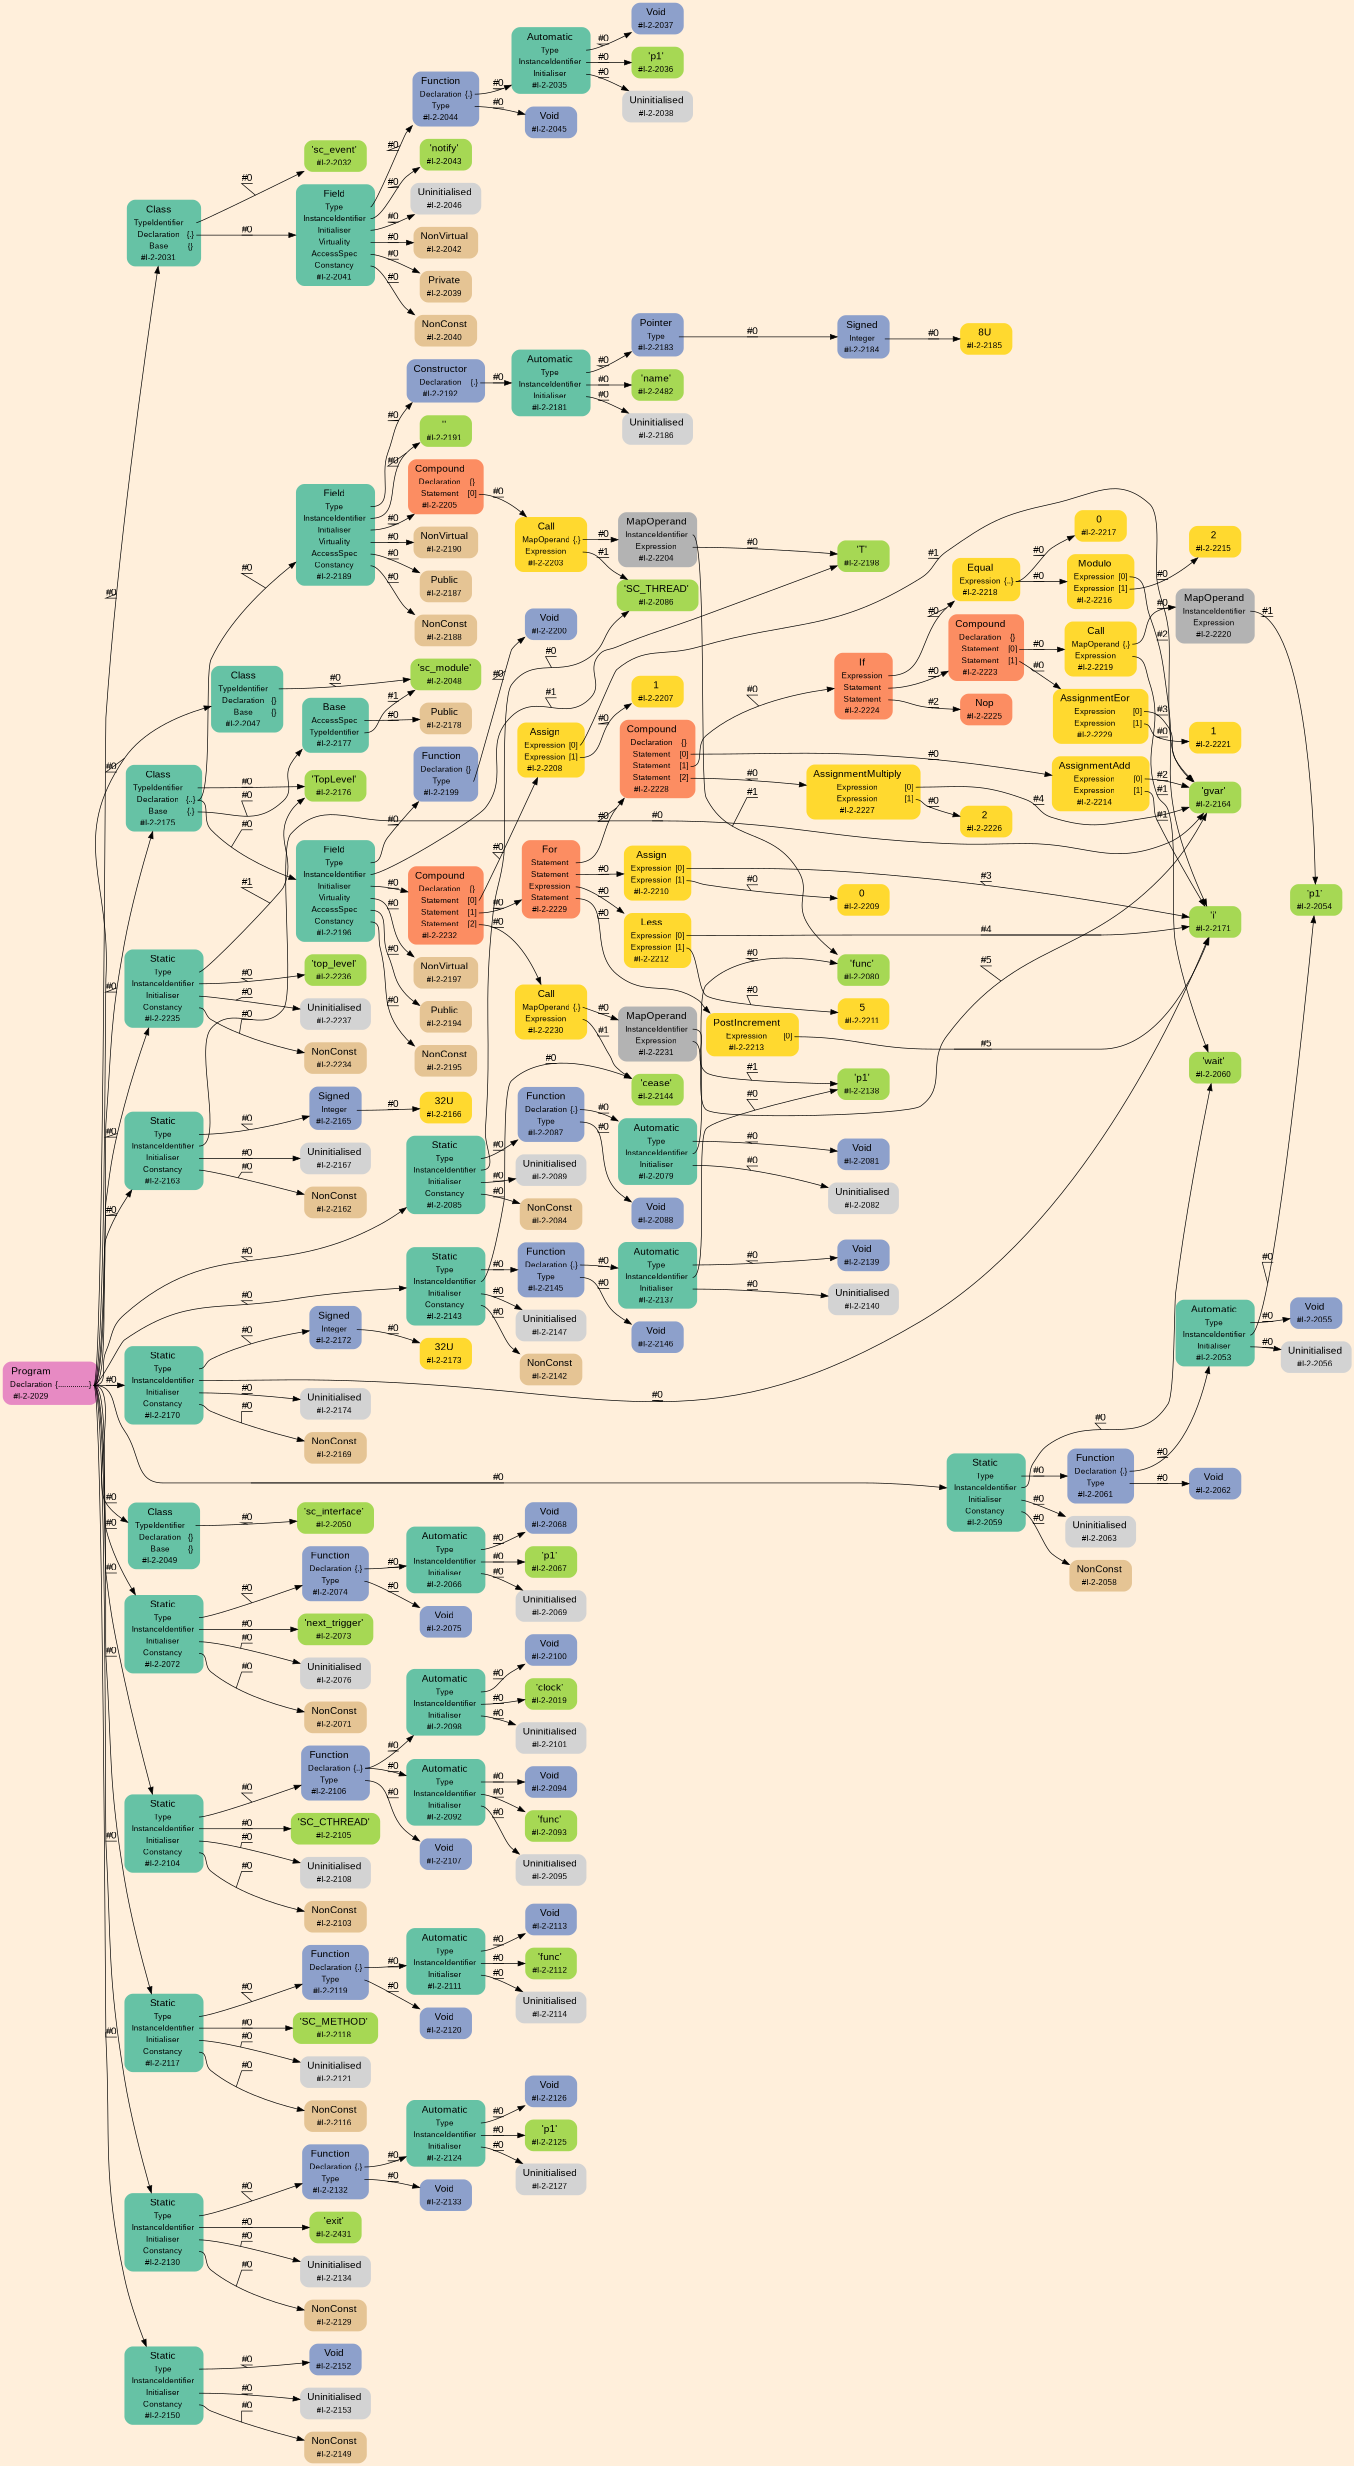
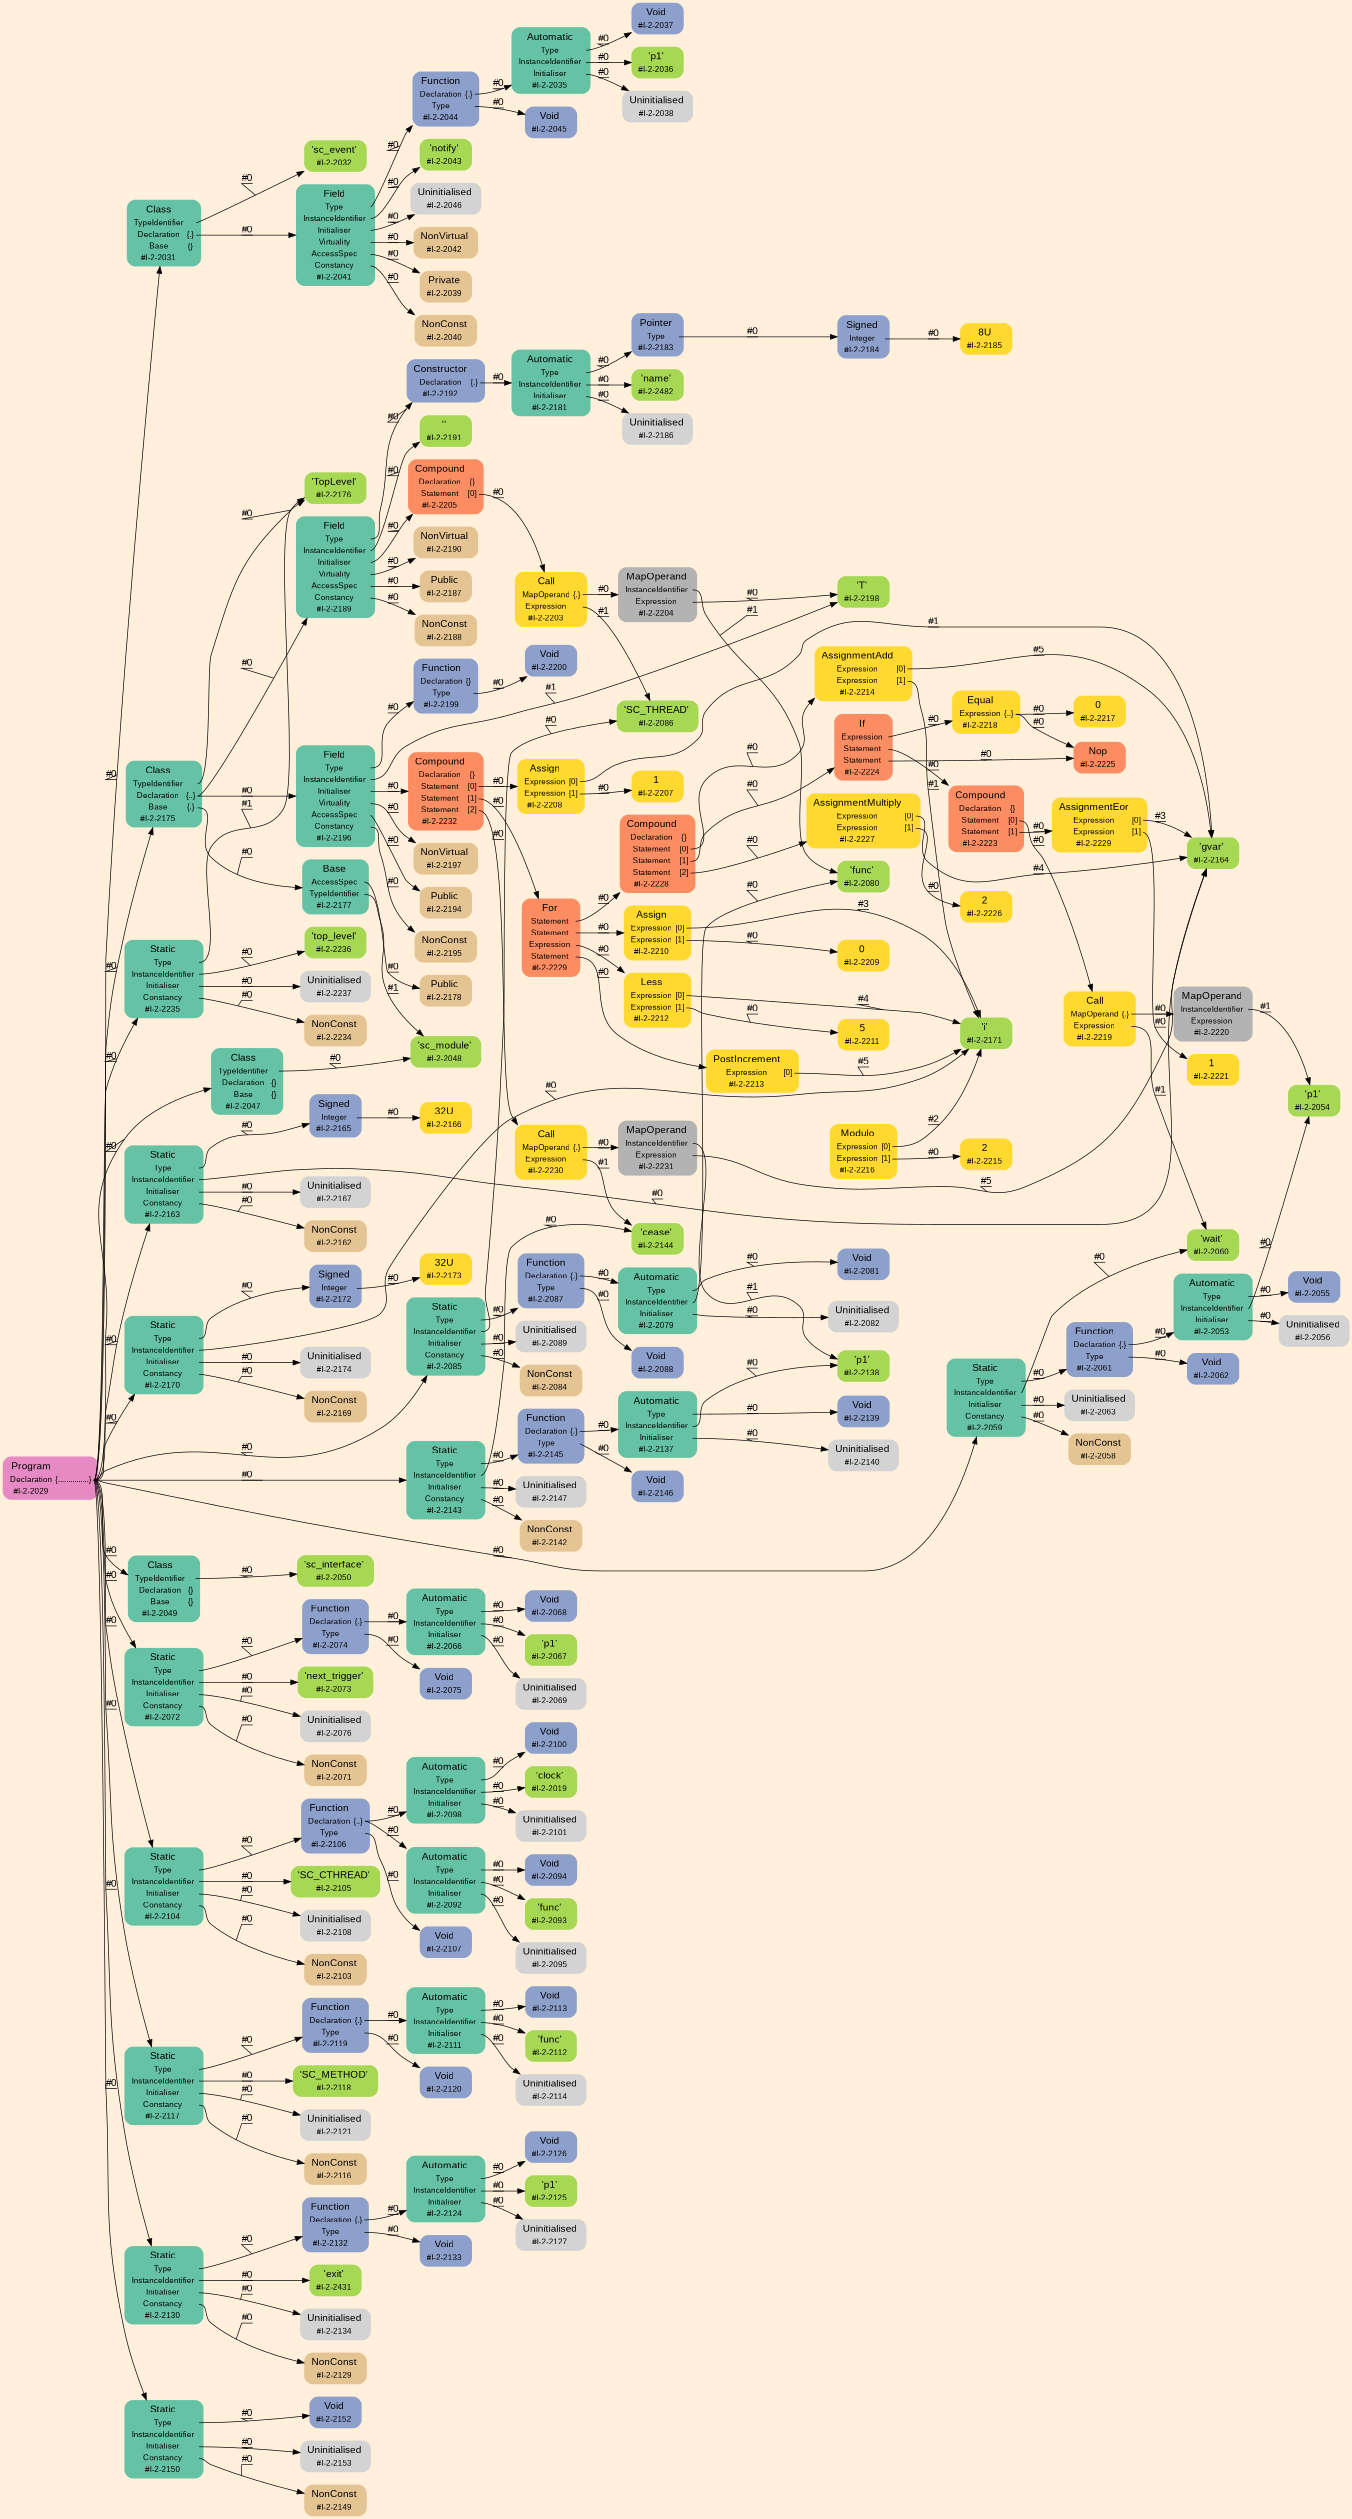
(1038, 582) -> (1040, 731)
(934, 702) -> (986, 755)
(1163, 775) -> (1039, 650)
